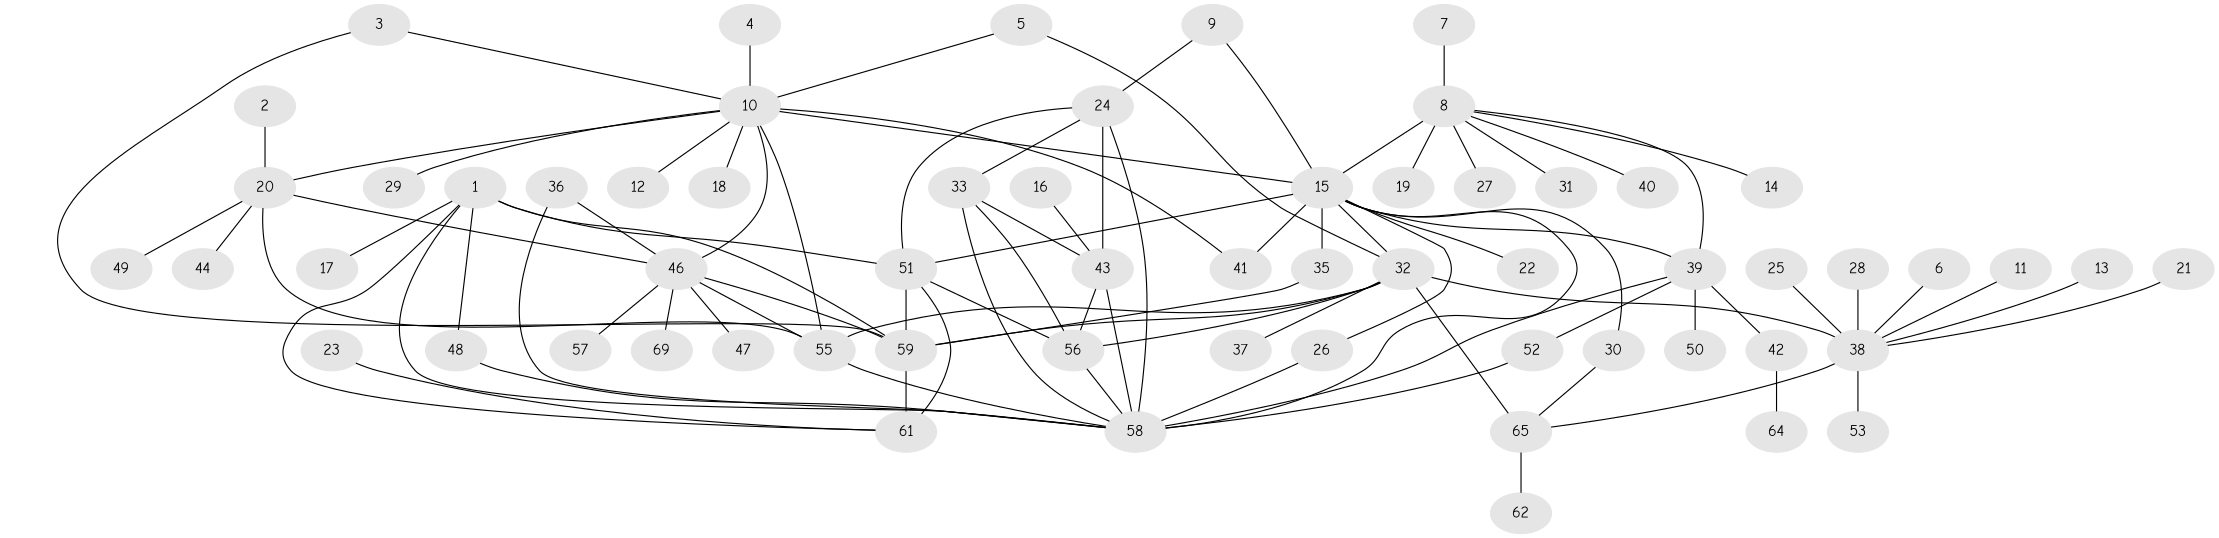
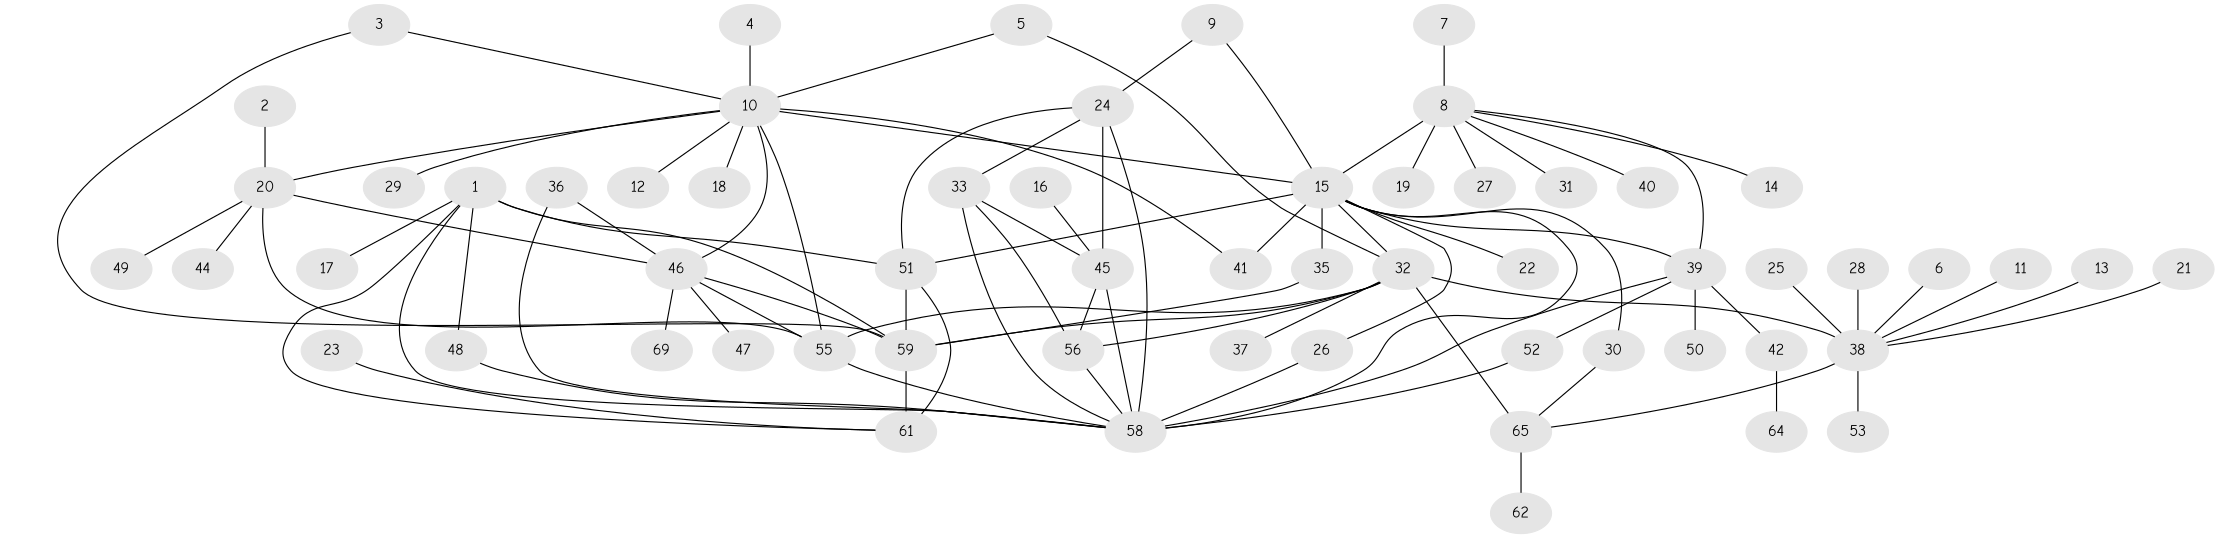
(1103, 269) -> (1103, 269)
(975, 303) -> none
(580, 350) -> none
